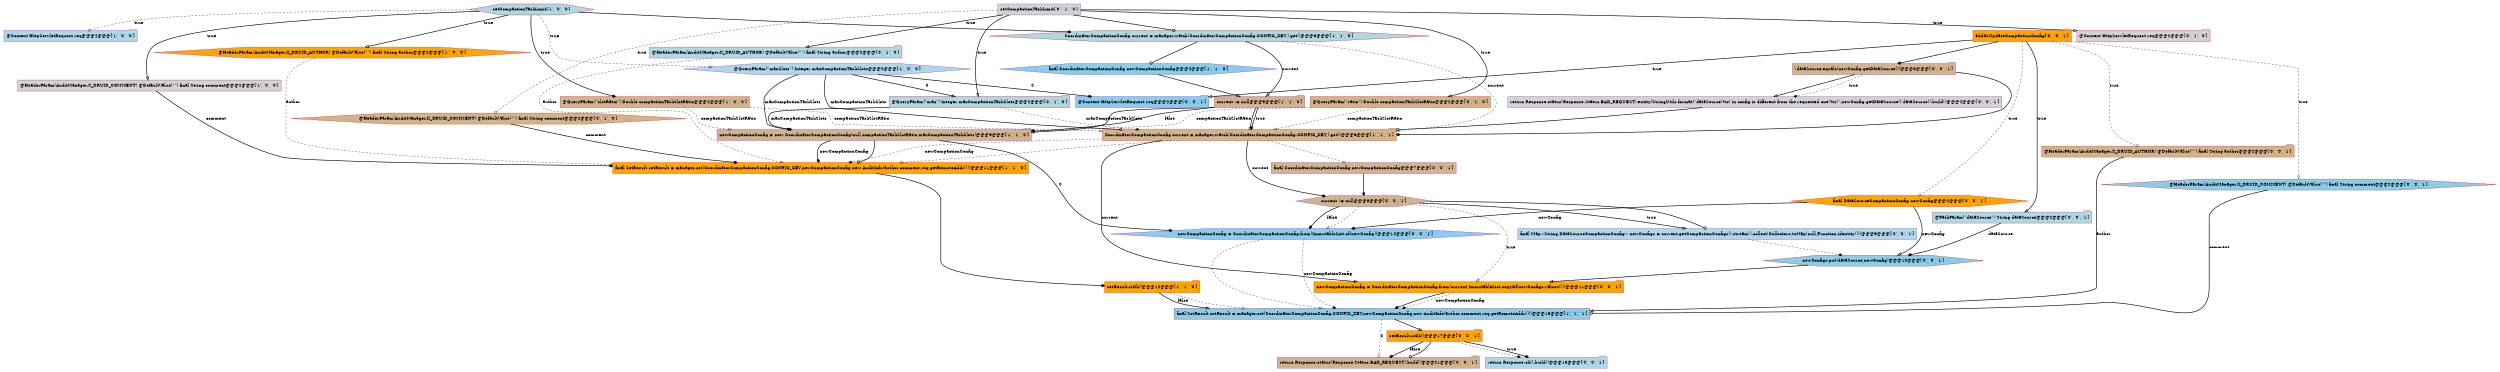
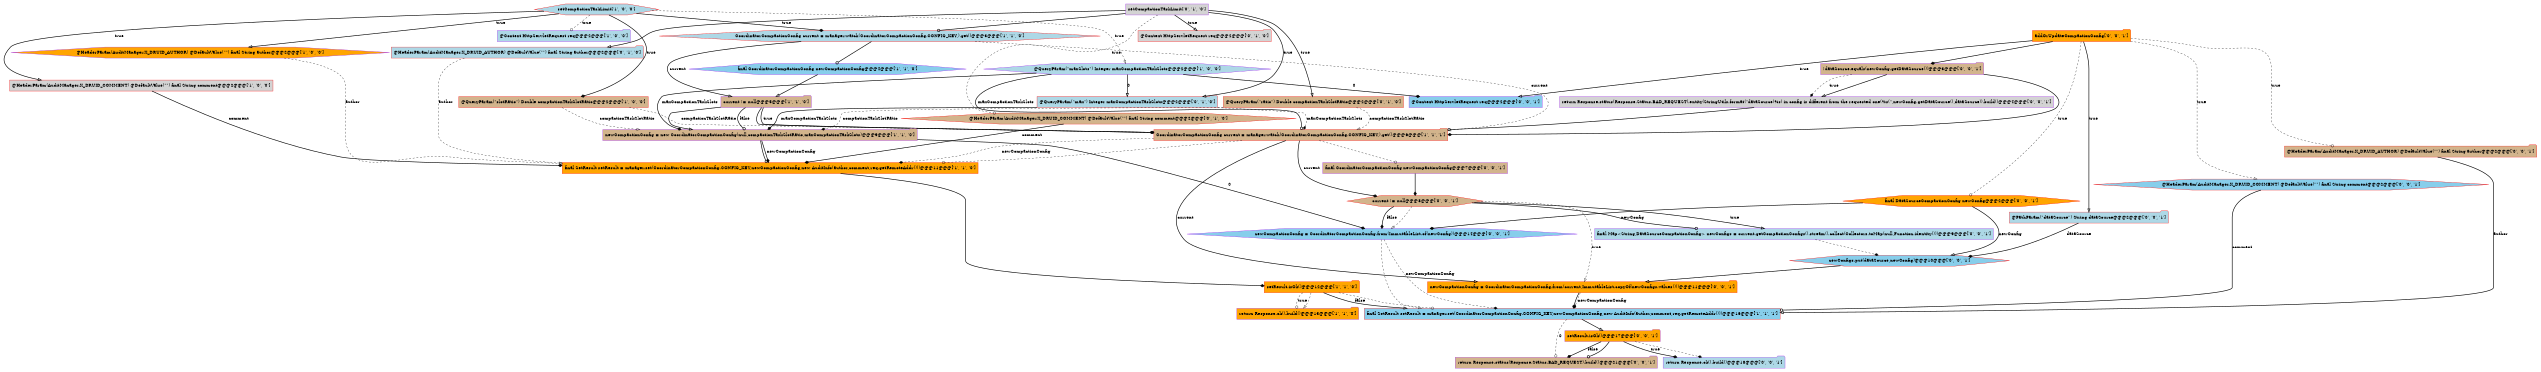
(1364, 201) -> (1415, 201)
none -> (1298, 314)
